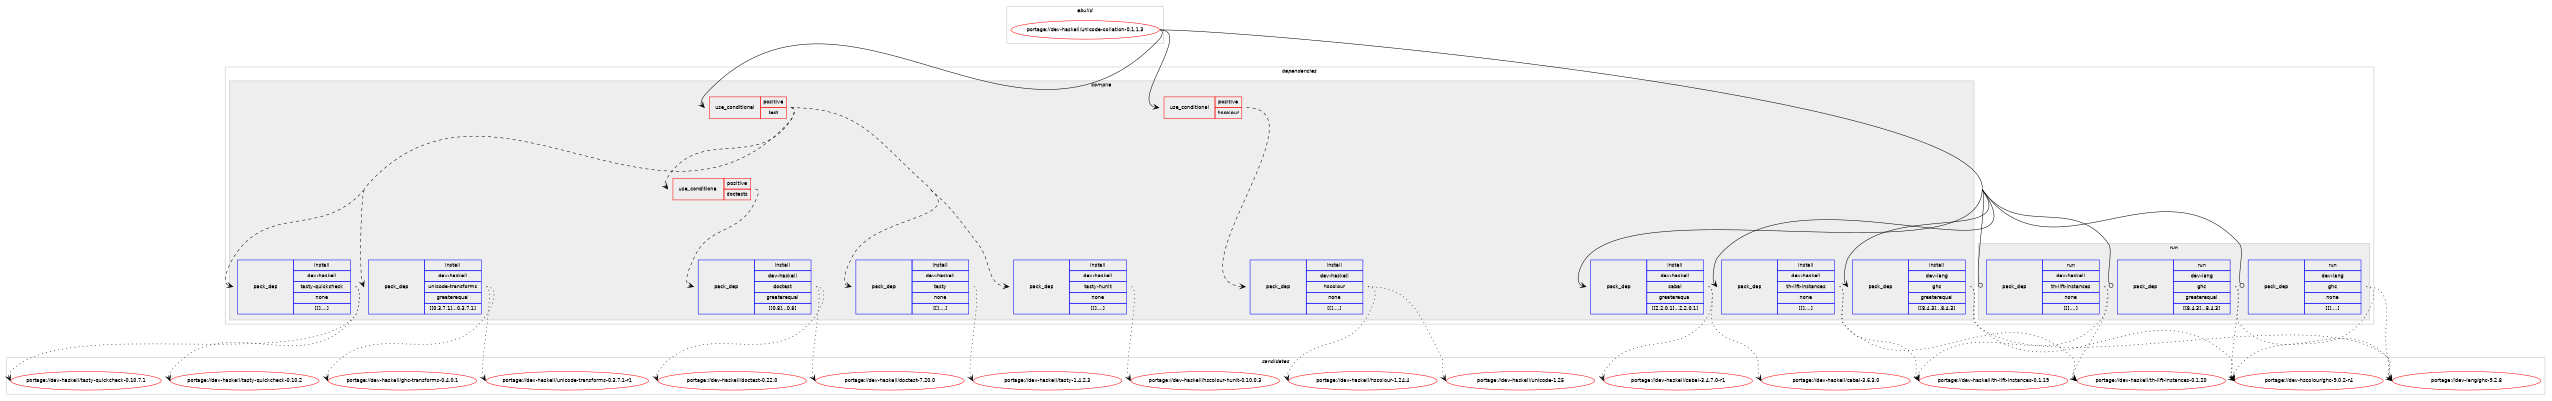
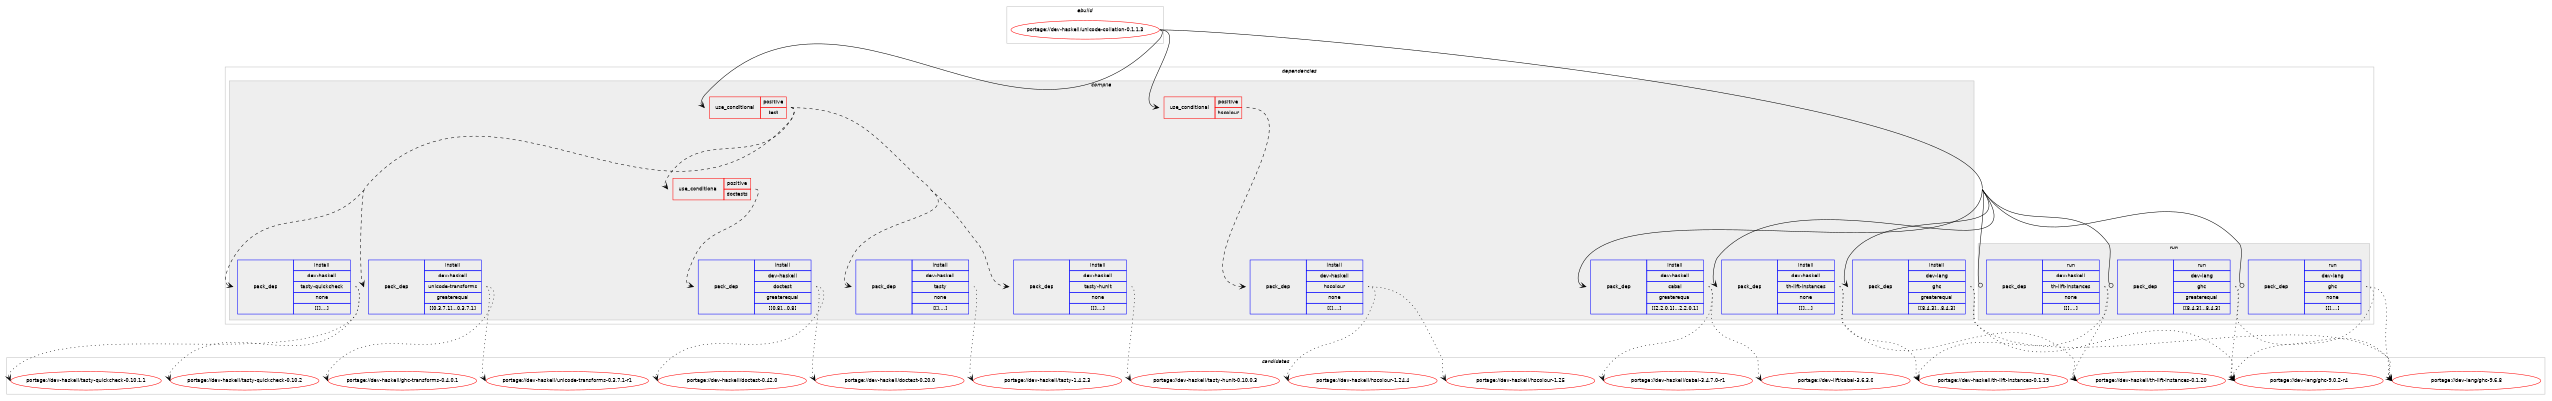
(86, 381) -> (86, 381)
(732, 381) -> (732, 381)
(890, 381) -> (890, 381)
(1205, 381) -> (1205, 381)
(1521, 381) -> (1521, 381)
(1836, 381) -> (1836, 381)
(2309, 381) -> (2309, 381)
(2467, 381) -> (2467, 381)
